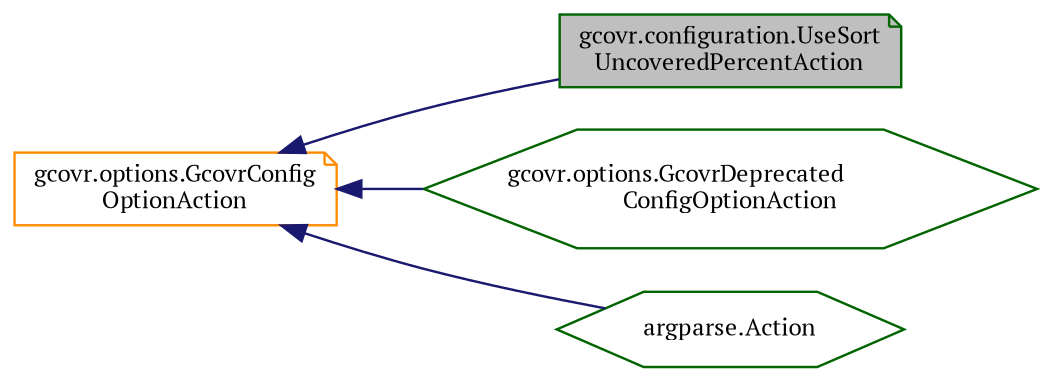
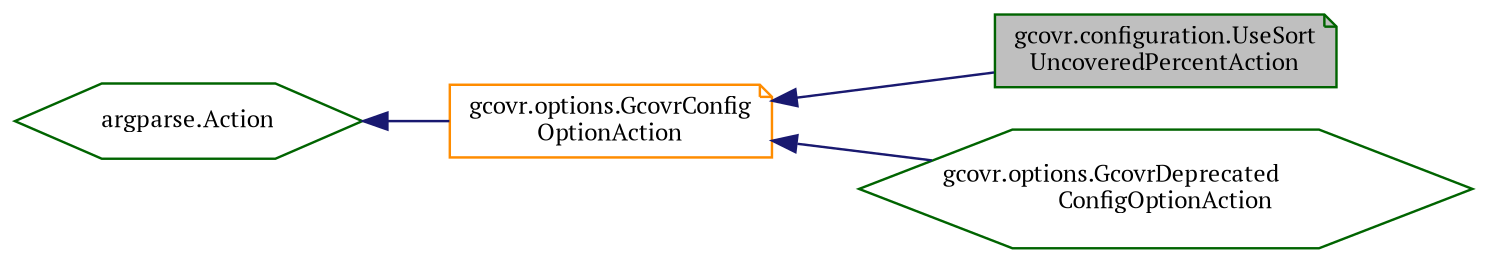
(453, 276) -> (418, 121)
